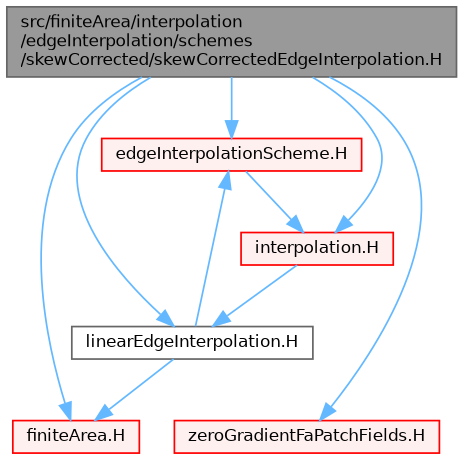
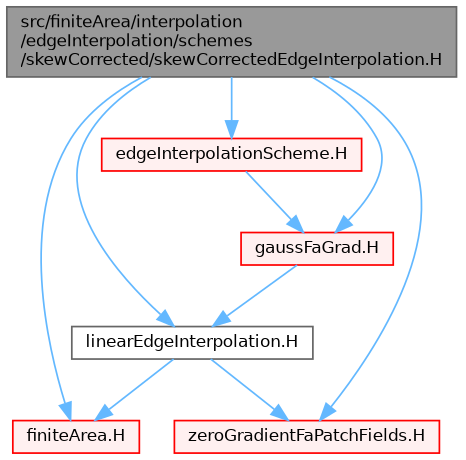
(317, 249) -> (317, 249)
(210, 257) -> (243, 384)
